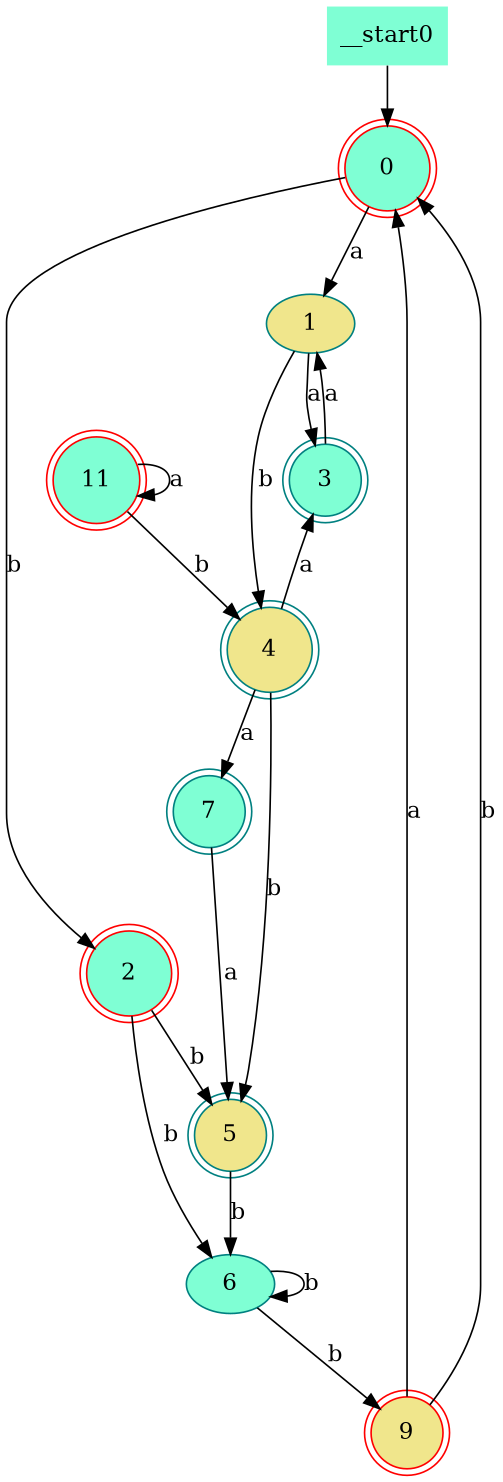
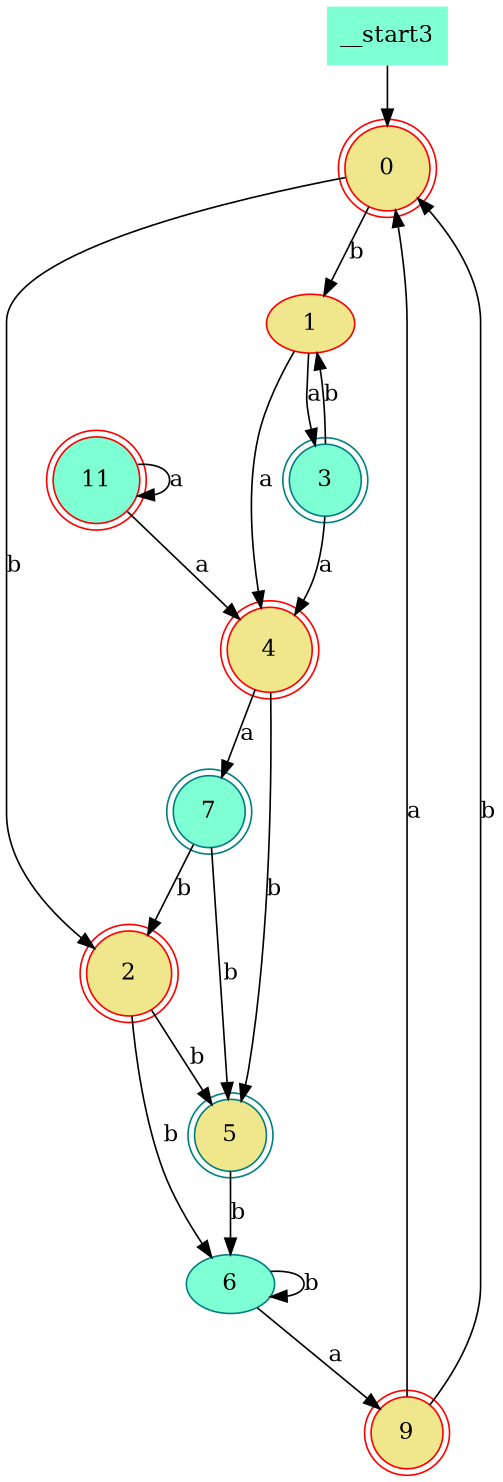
(387, 36) -> (387, 36)
(387, 168) -> (387, 168)
(357, 253) -> (357, 253)
(311, 324) -> (311, 324)
(332, 395) -> (332, 395)
(266, 480) -> (266, 480)
(203, 566) -> (203, 566)
(294, 569) -> (319, 560)
(270, 650) -> (270, 650)
none -> (174, 882)
(129, 973) -> (129, 973)
(231, 973) -> (231, 973)
(336, 1355) -> (336, 1355)
